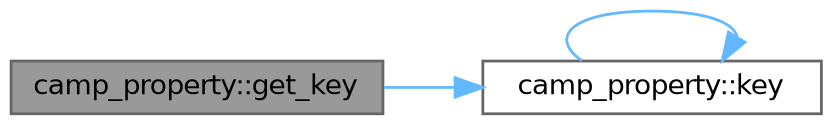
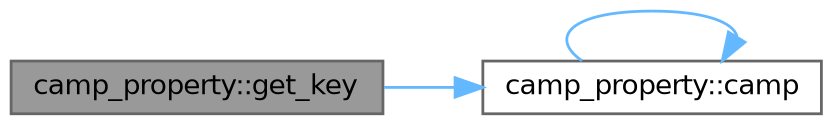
(652, 87) -> (652, 87)
